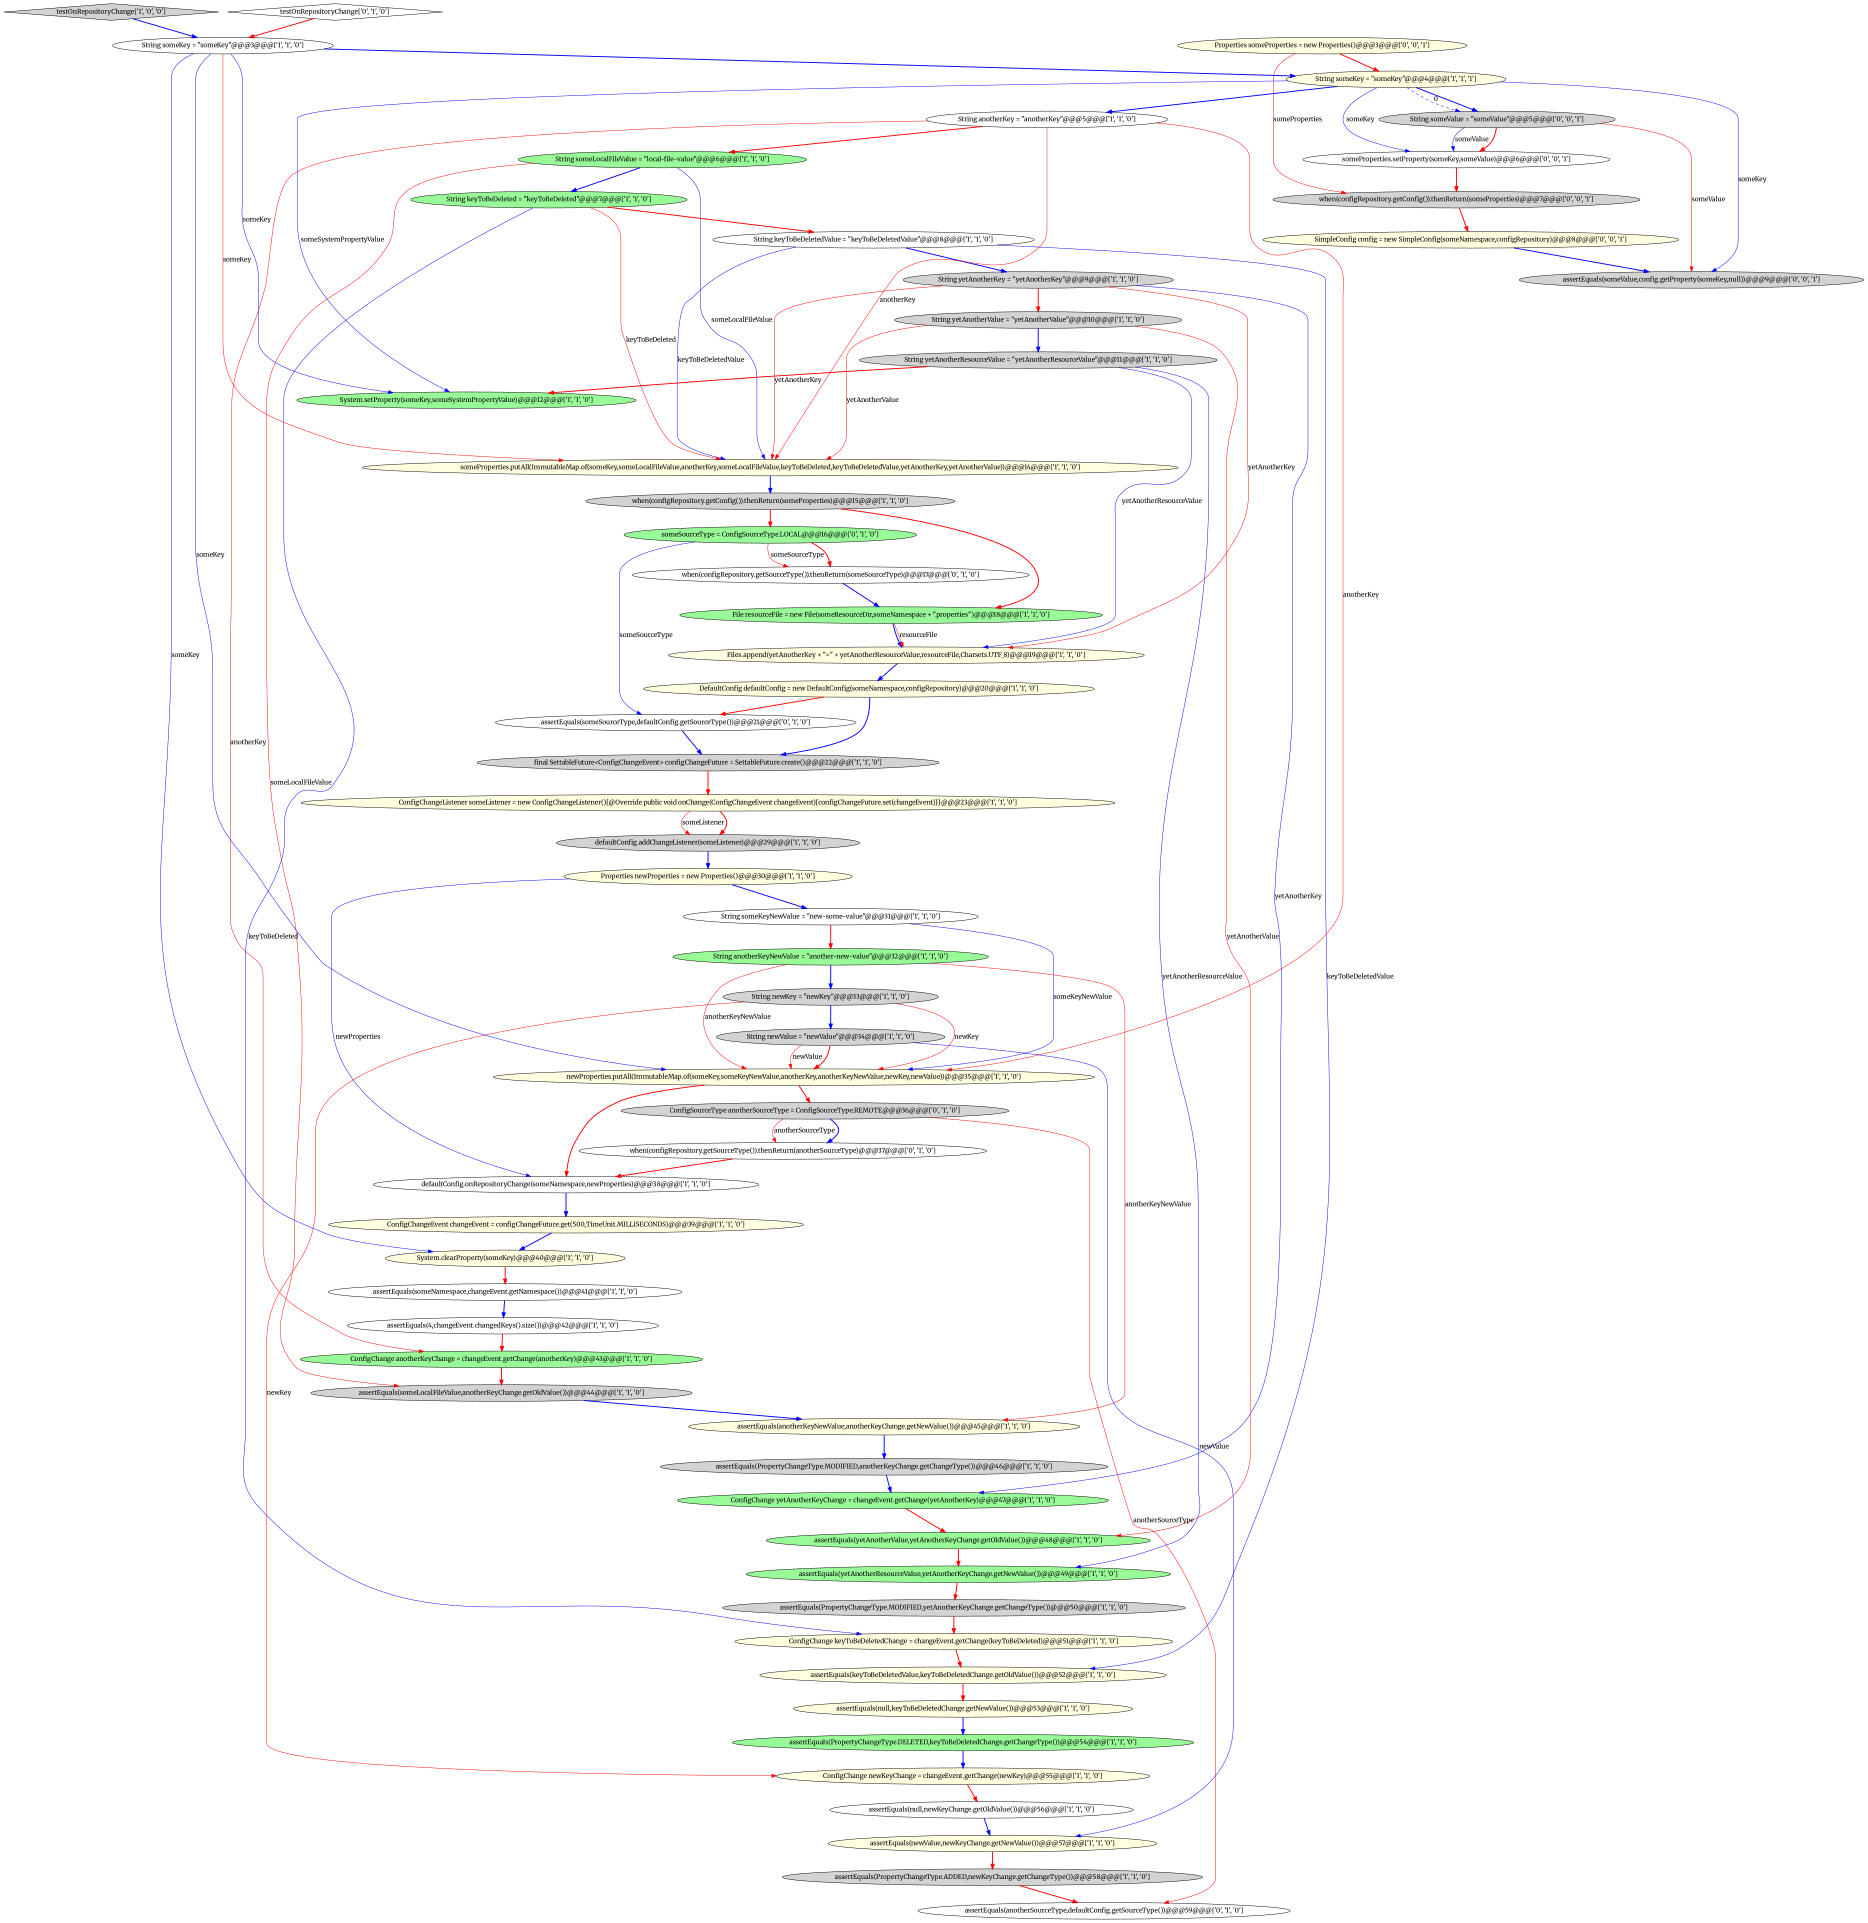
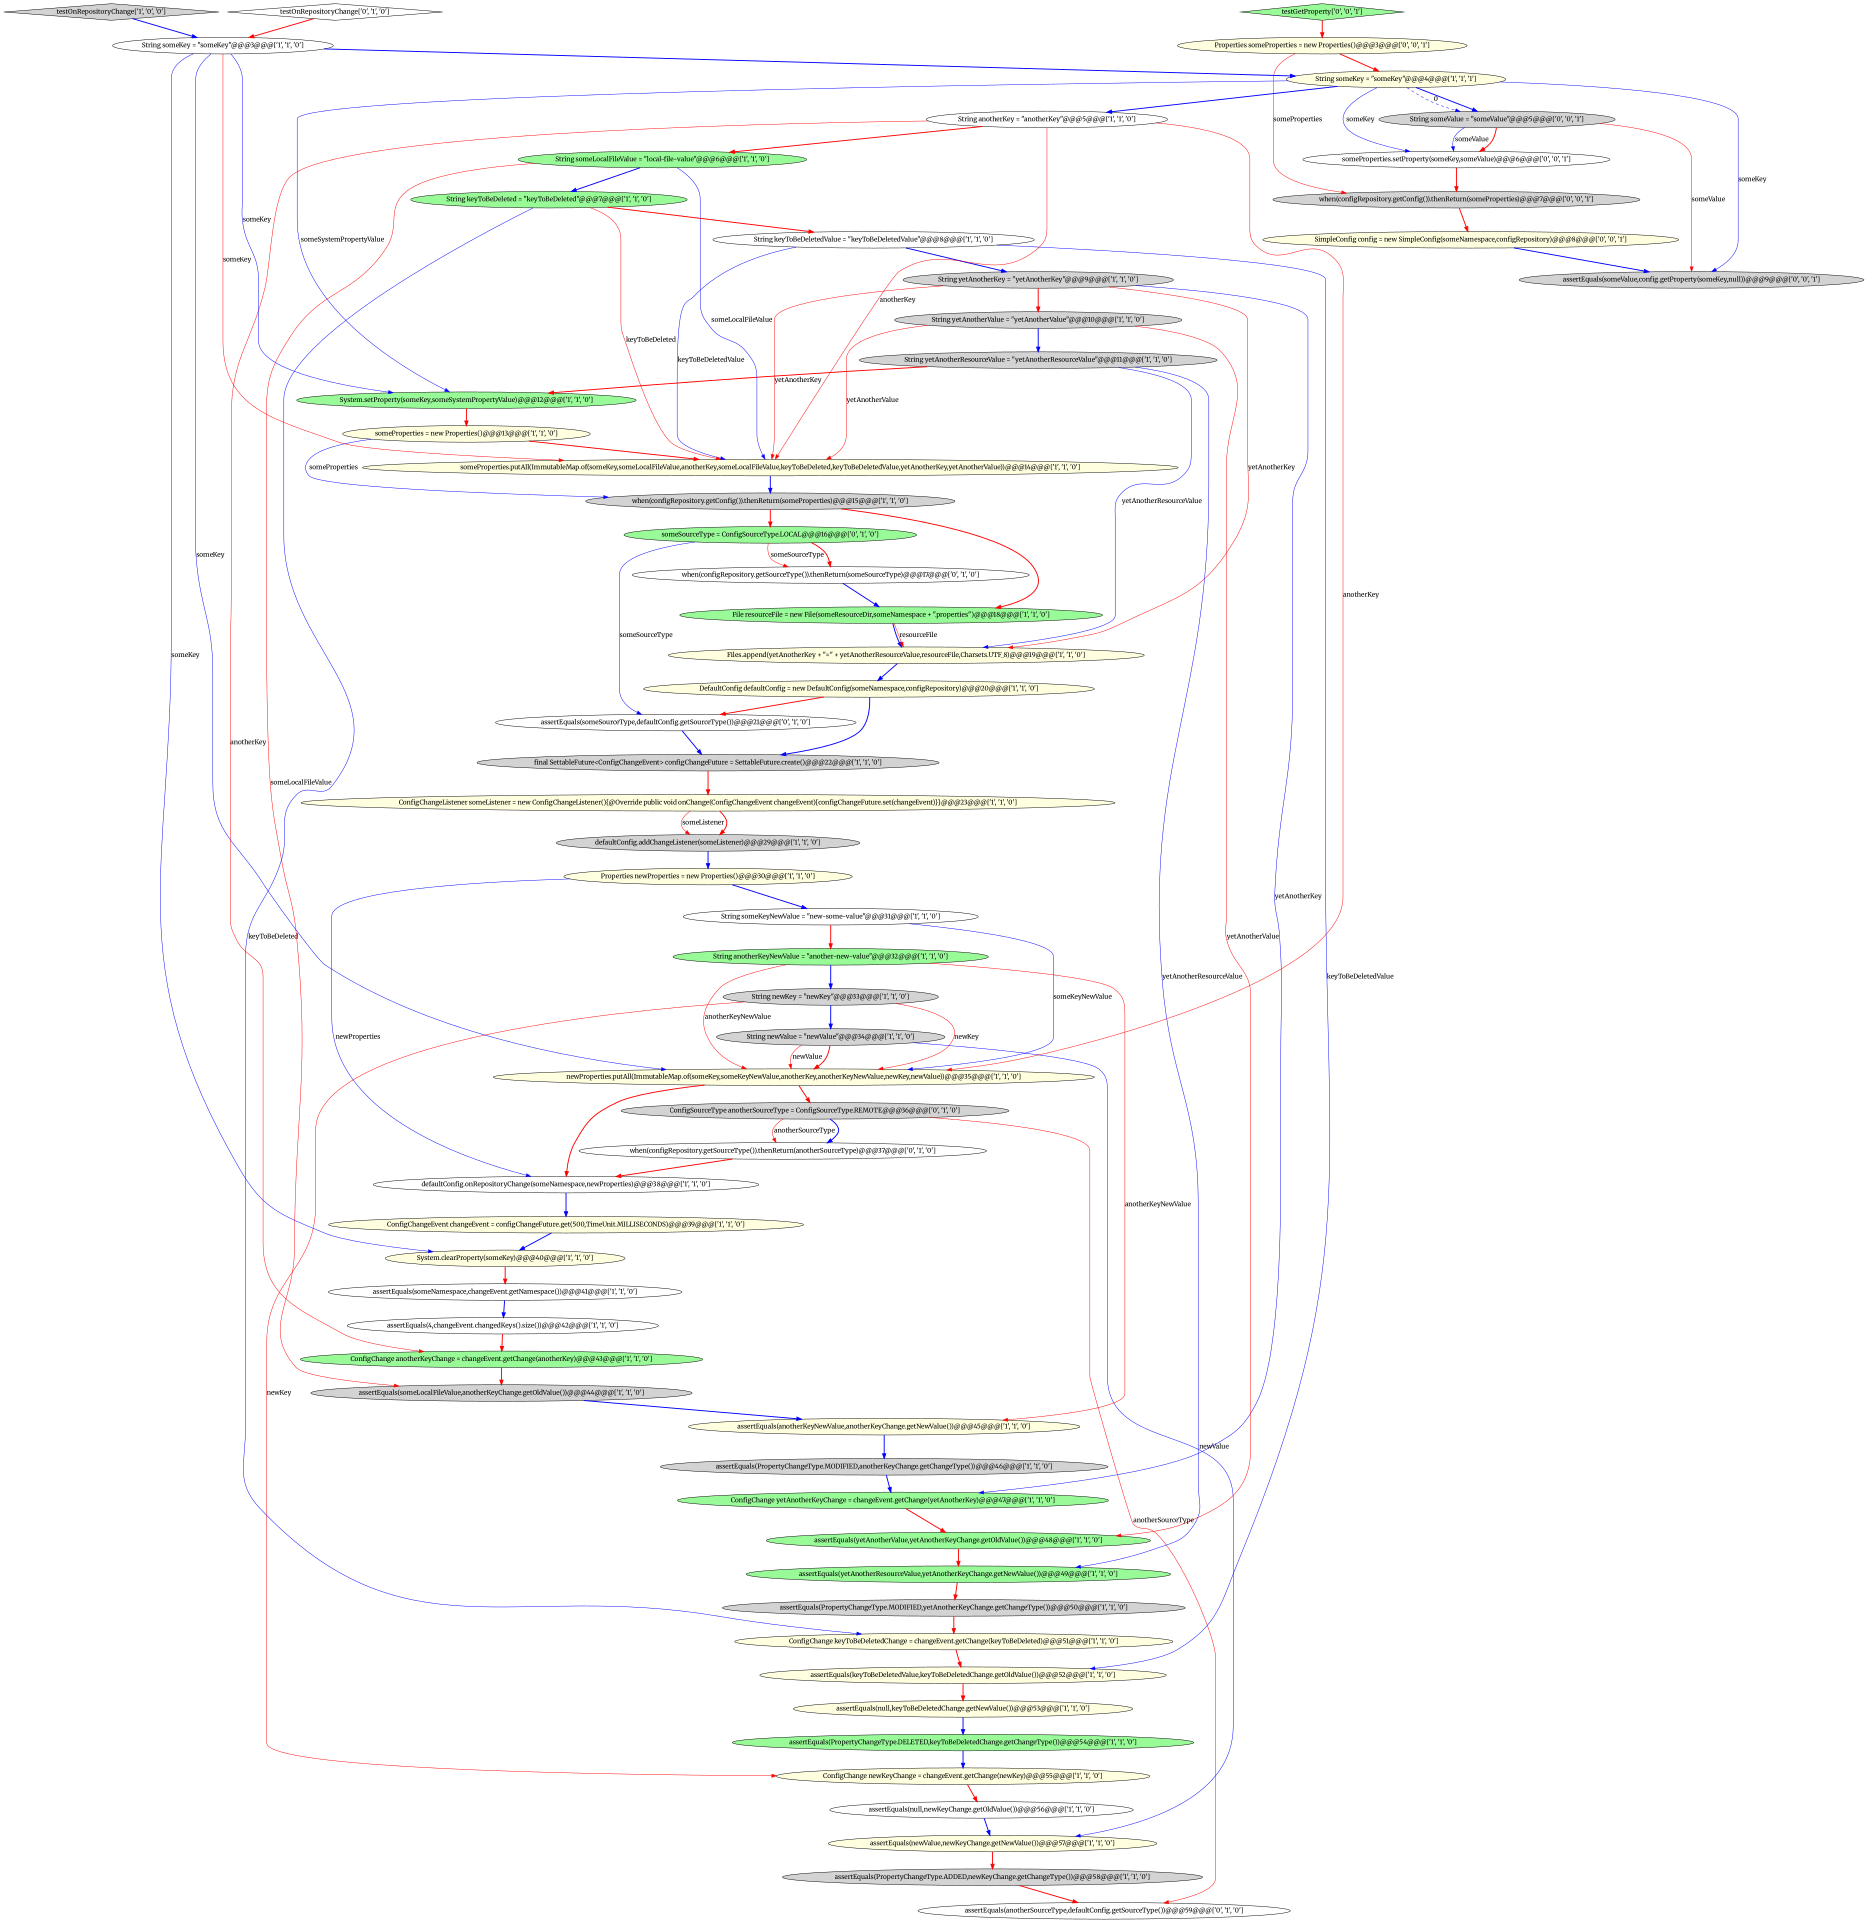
none -> (1322, 12)
none -> (466, 434)
